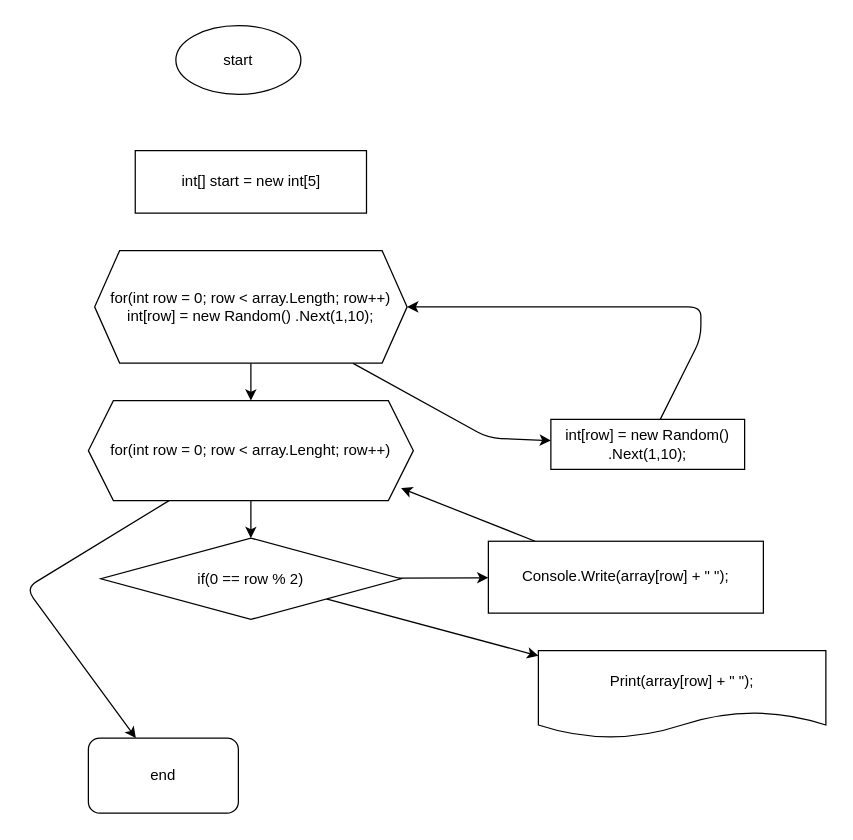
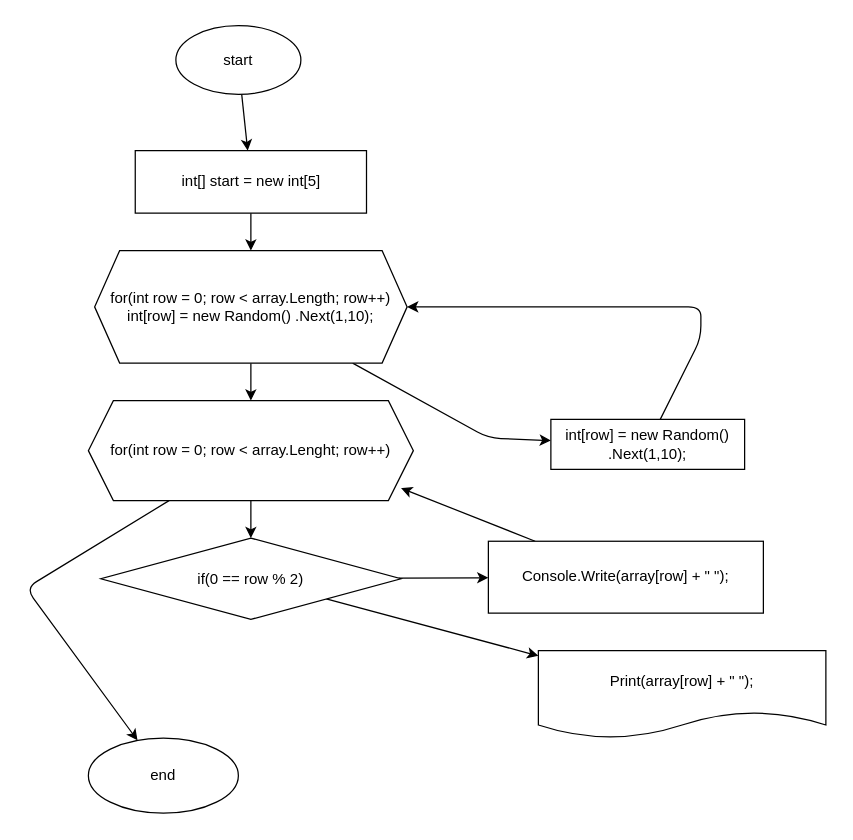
none -> (244, 119)
none -> (251, 227)
(163, 776) -> (163, 776)
